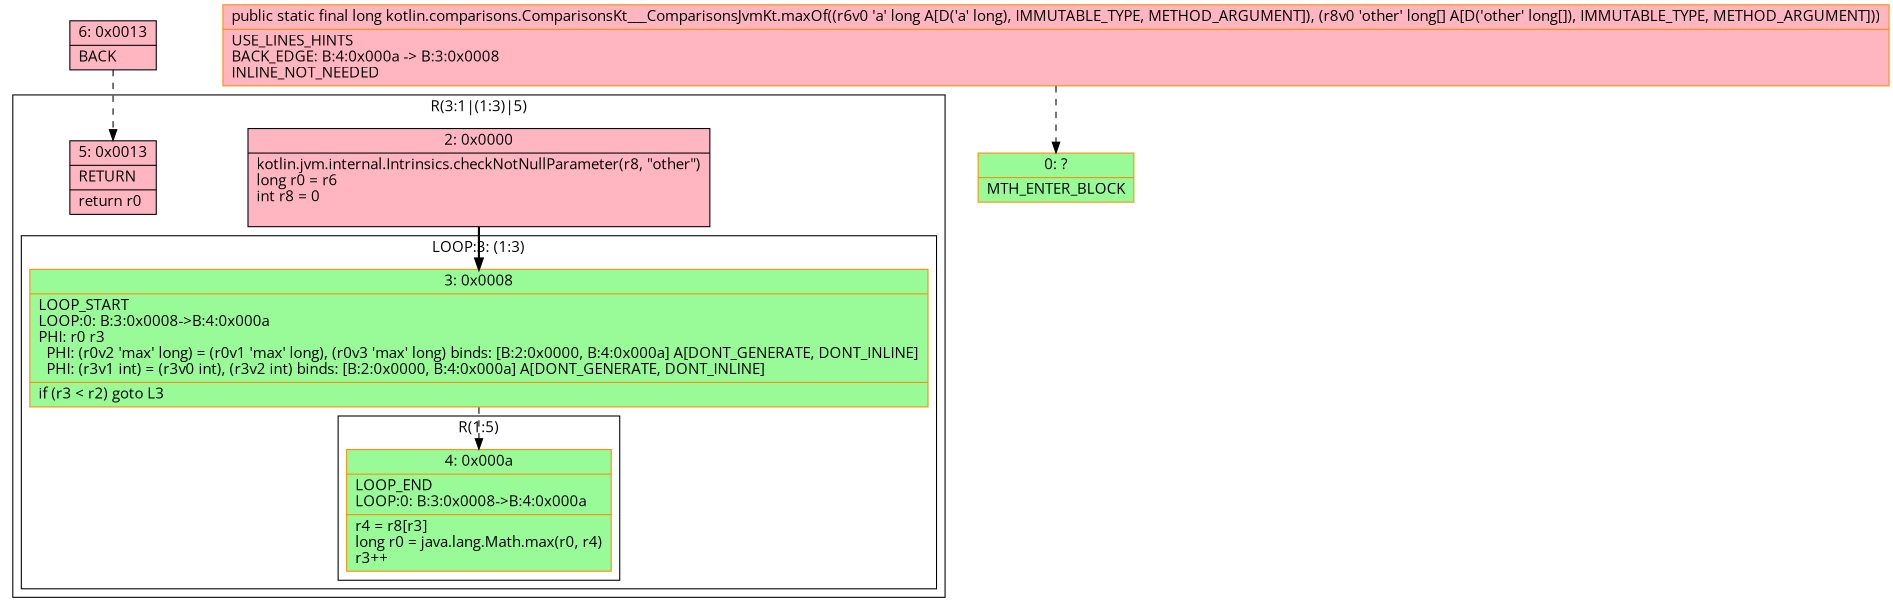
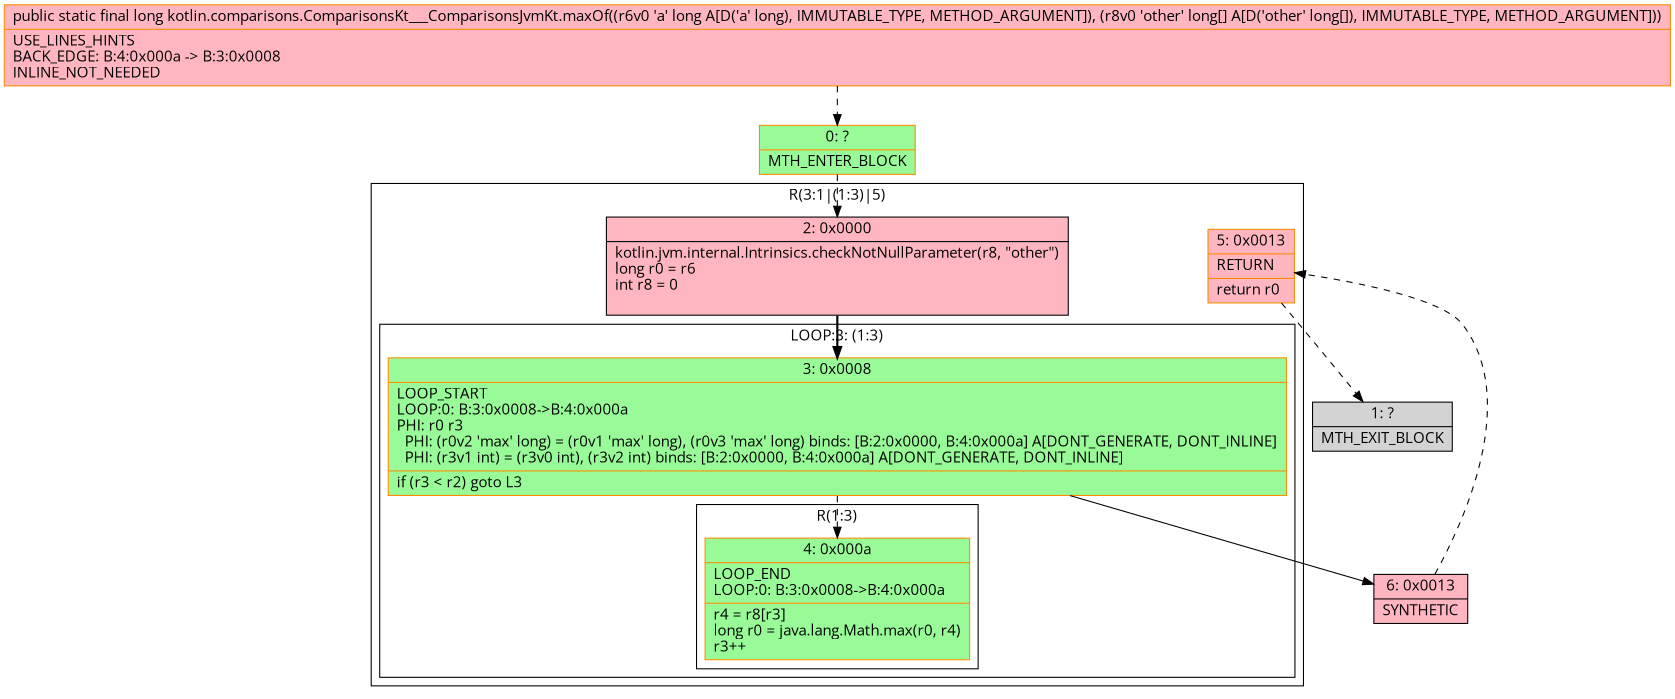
(98, 57) -> (1421, 611)
(113, 178) -> (1251, 266)
none -> (837, 190)
none -> (1382, 427)
(479, 428) -> (837, 517)
none -> (1217, 538)
